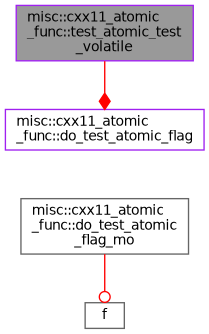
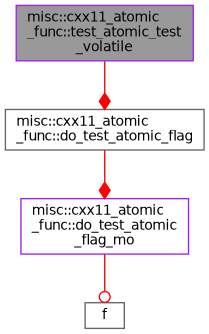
(105, 130) -> (105, 130)
none -> (105, 166)
(105, 226) -> (105, 226)
